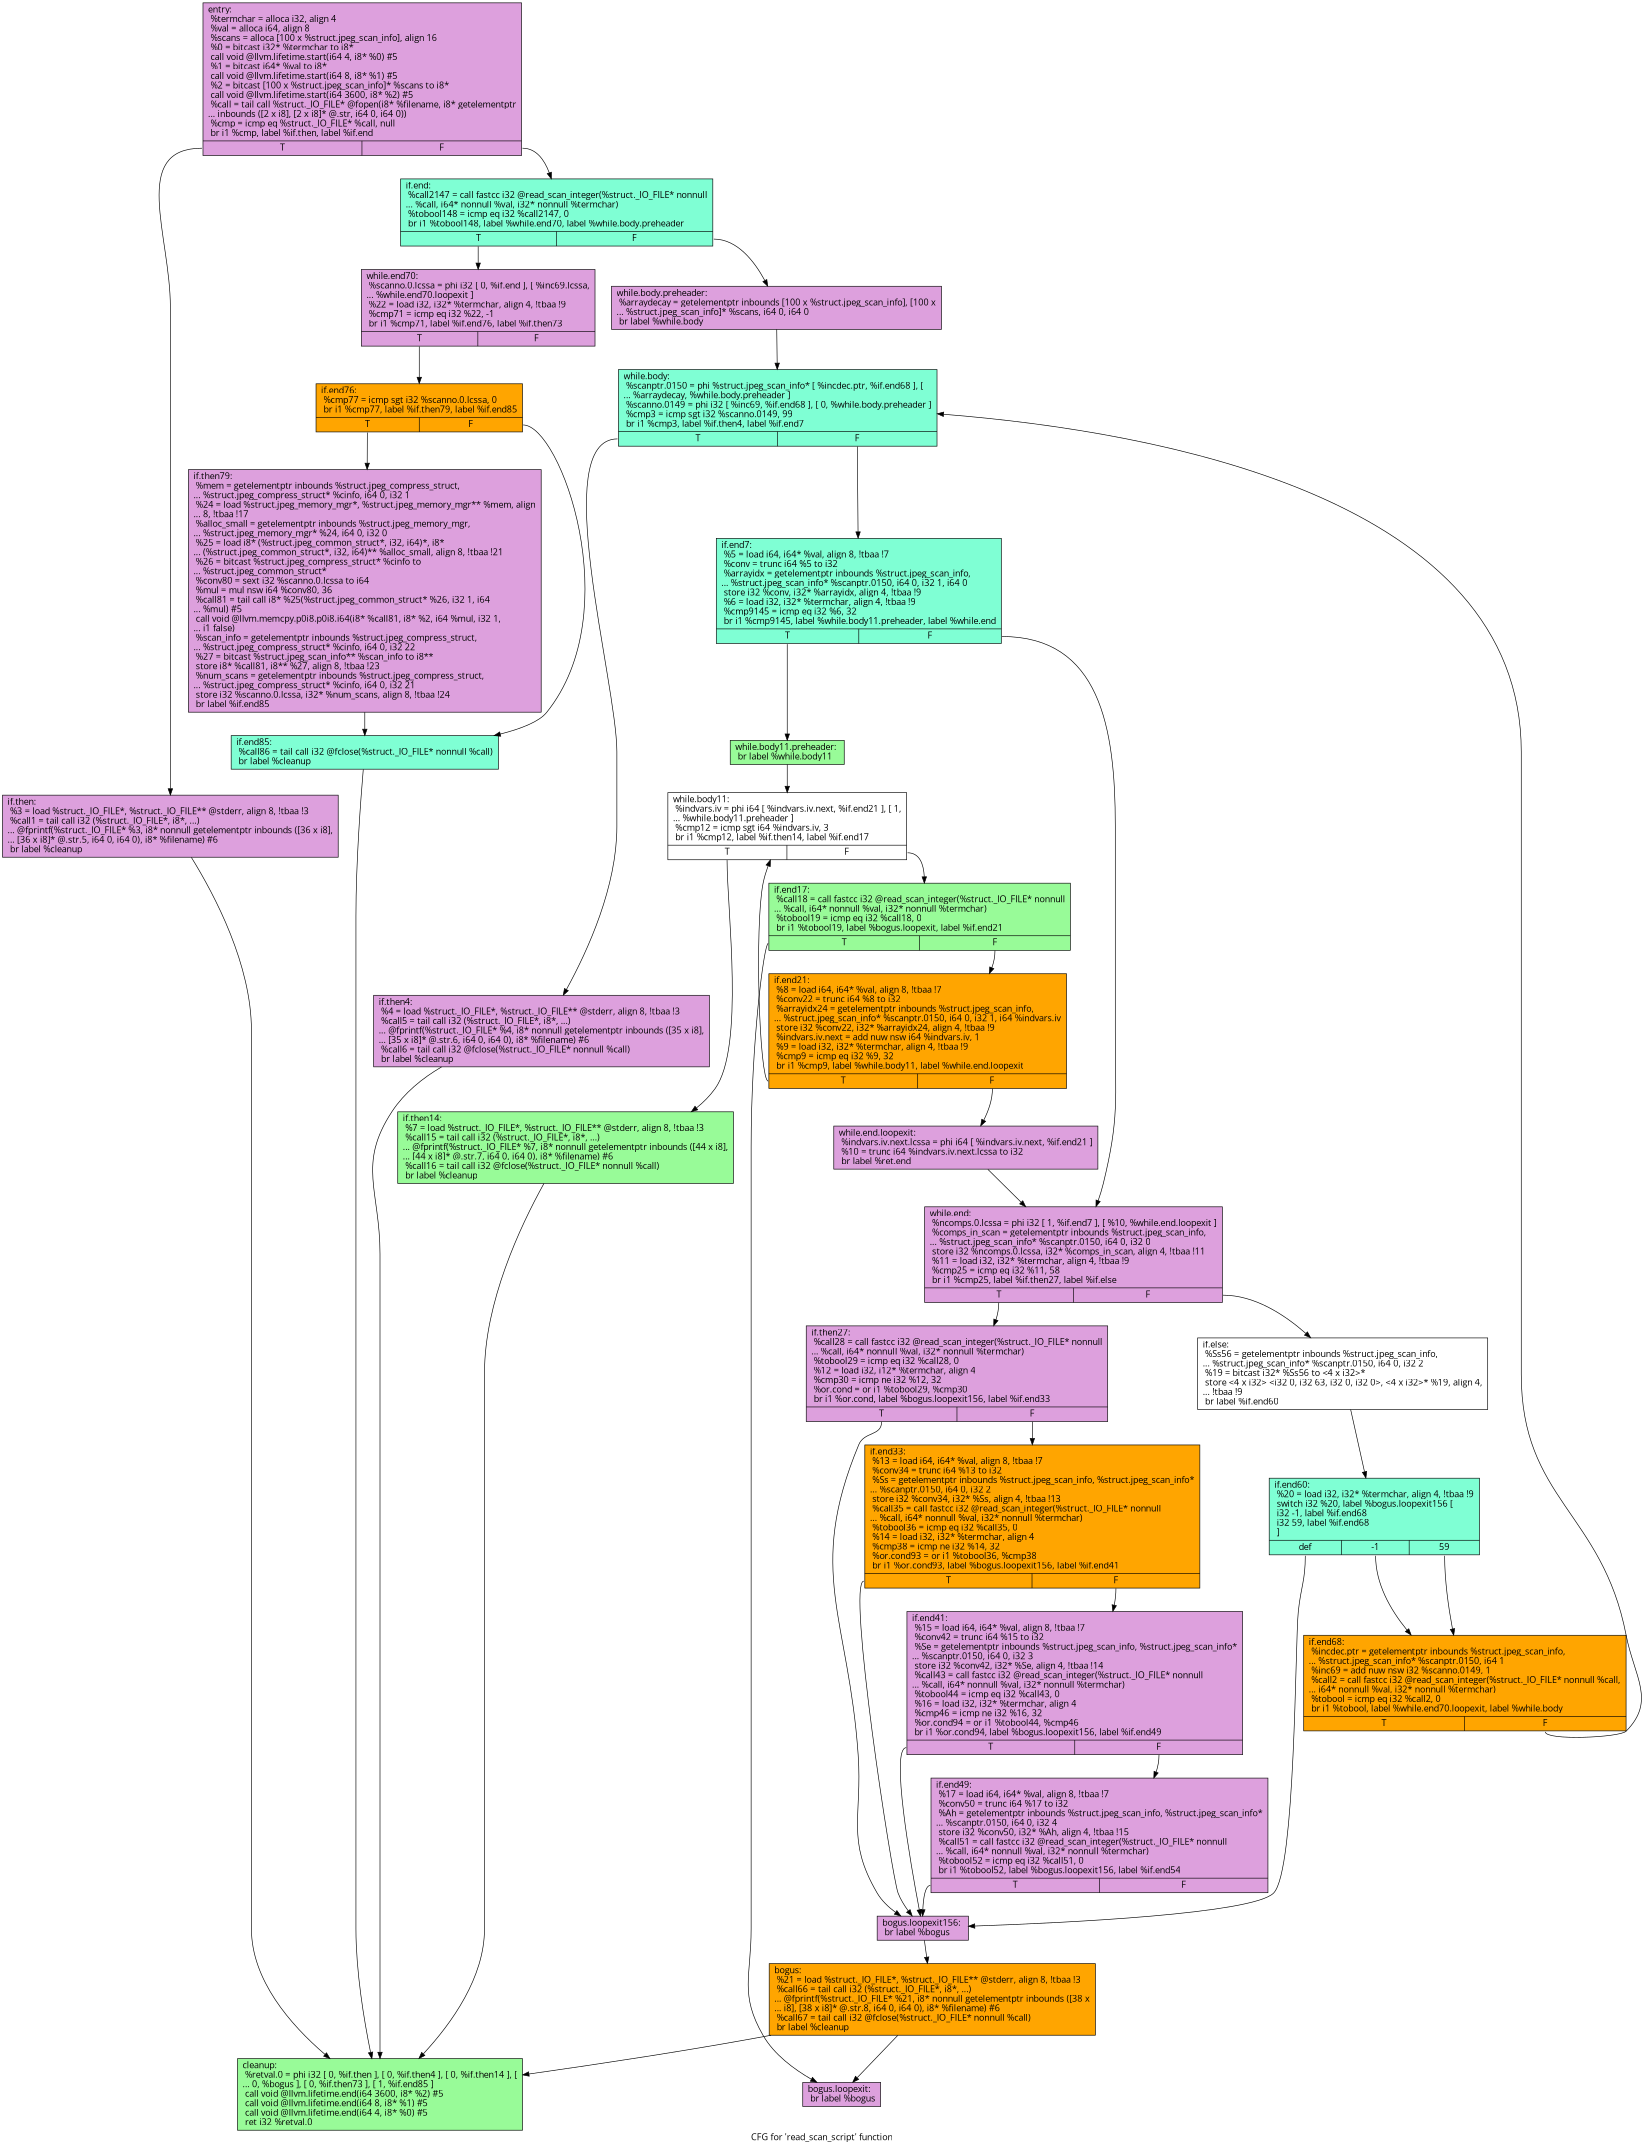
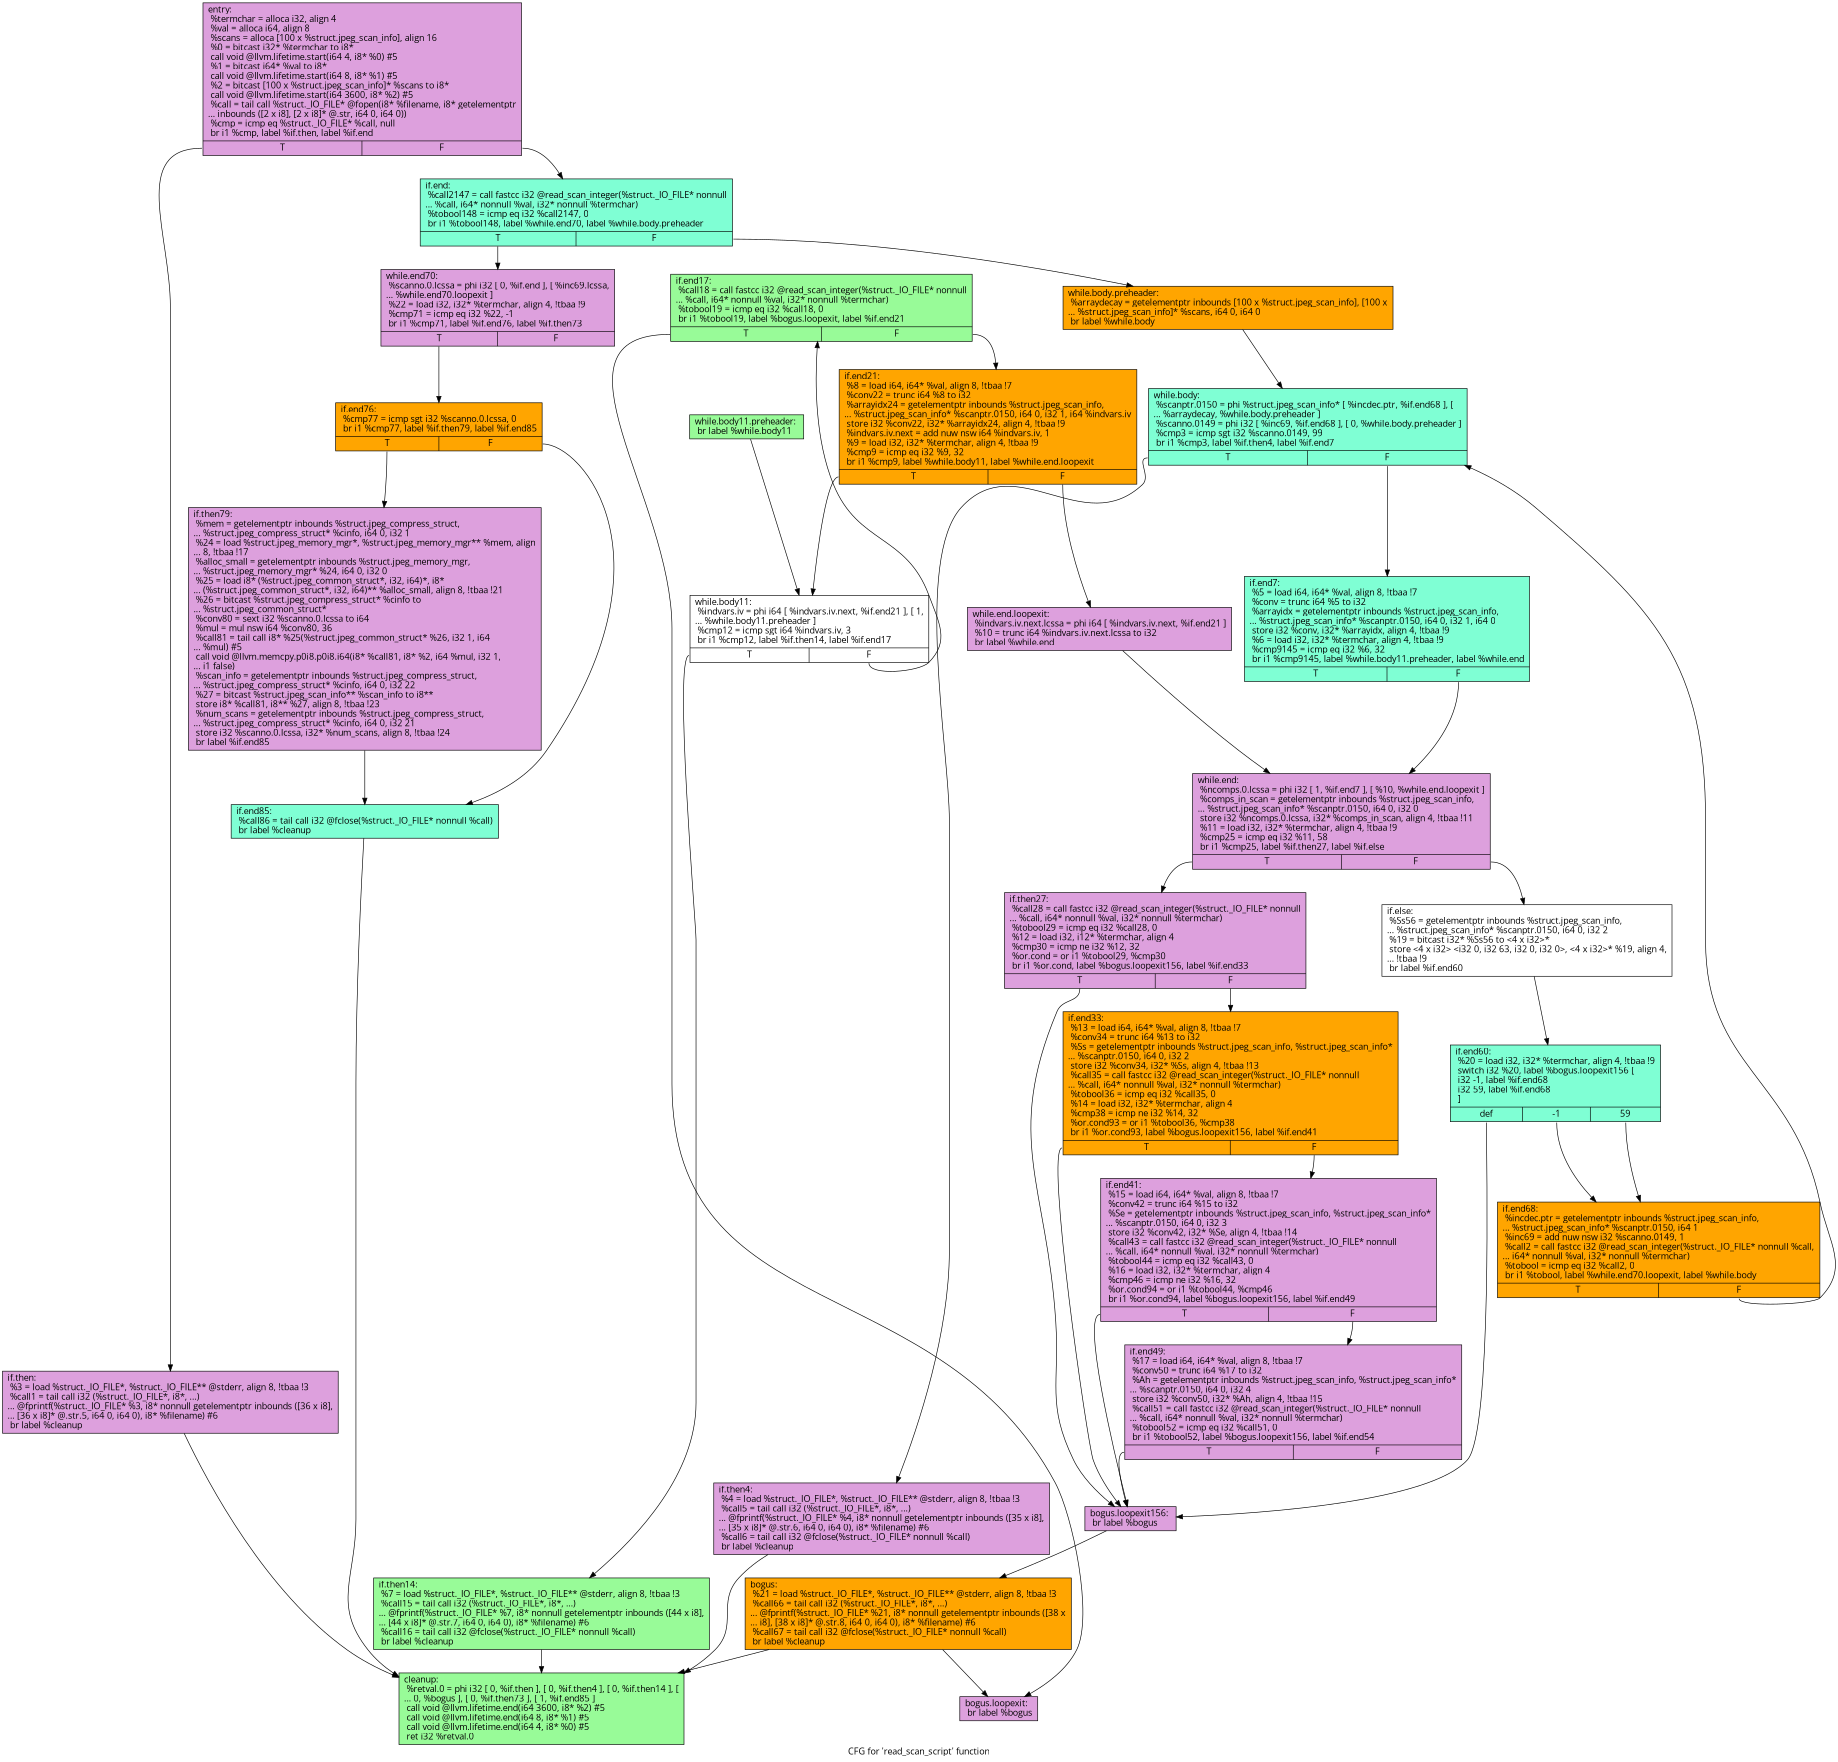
(776, 308) -> (1228, 308)
(787, 689) -> none
(875, 1162) -> (1014, 643)
